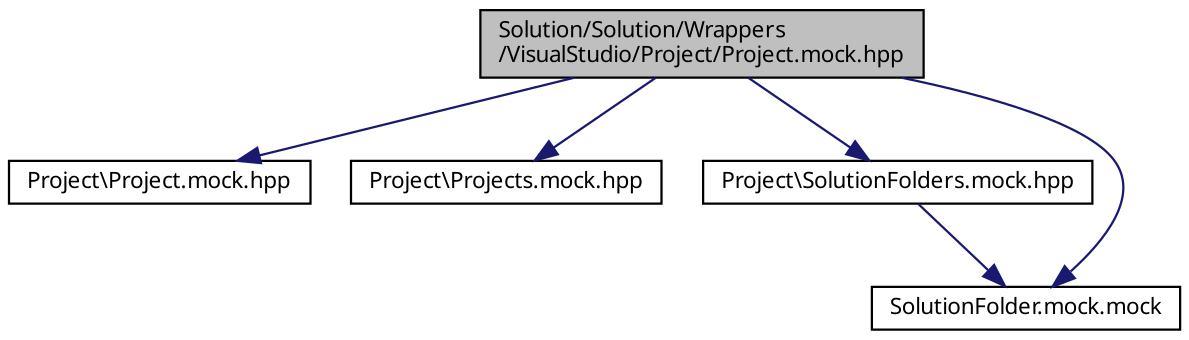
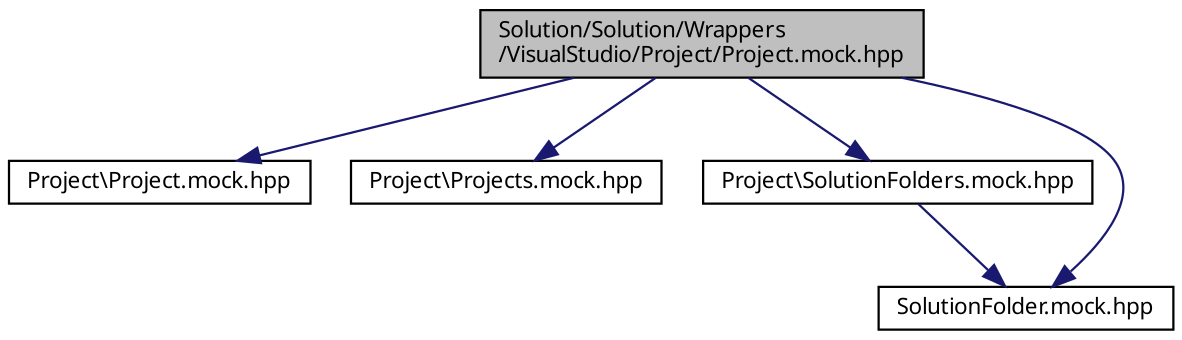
(1026, 308) -> (1026, 308)
